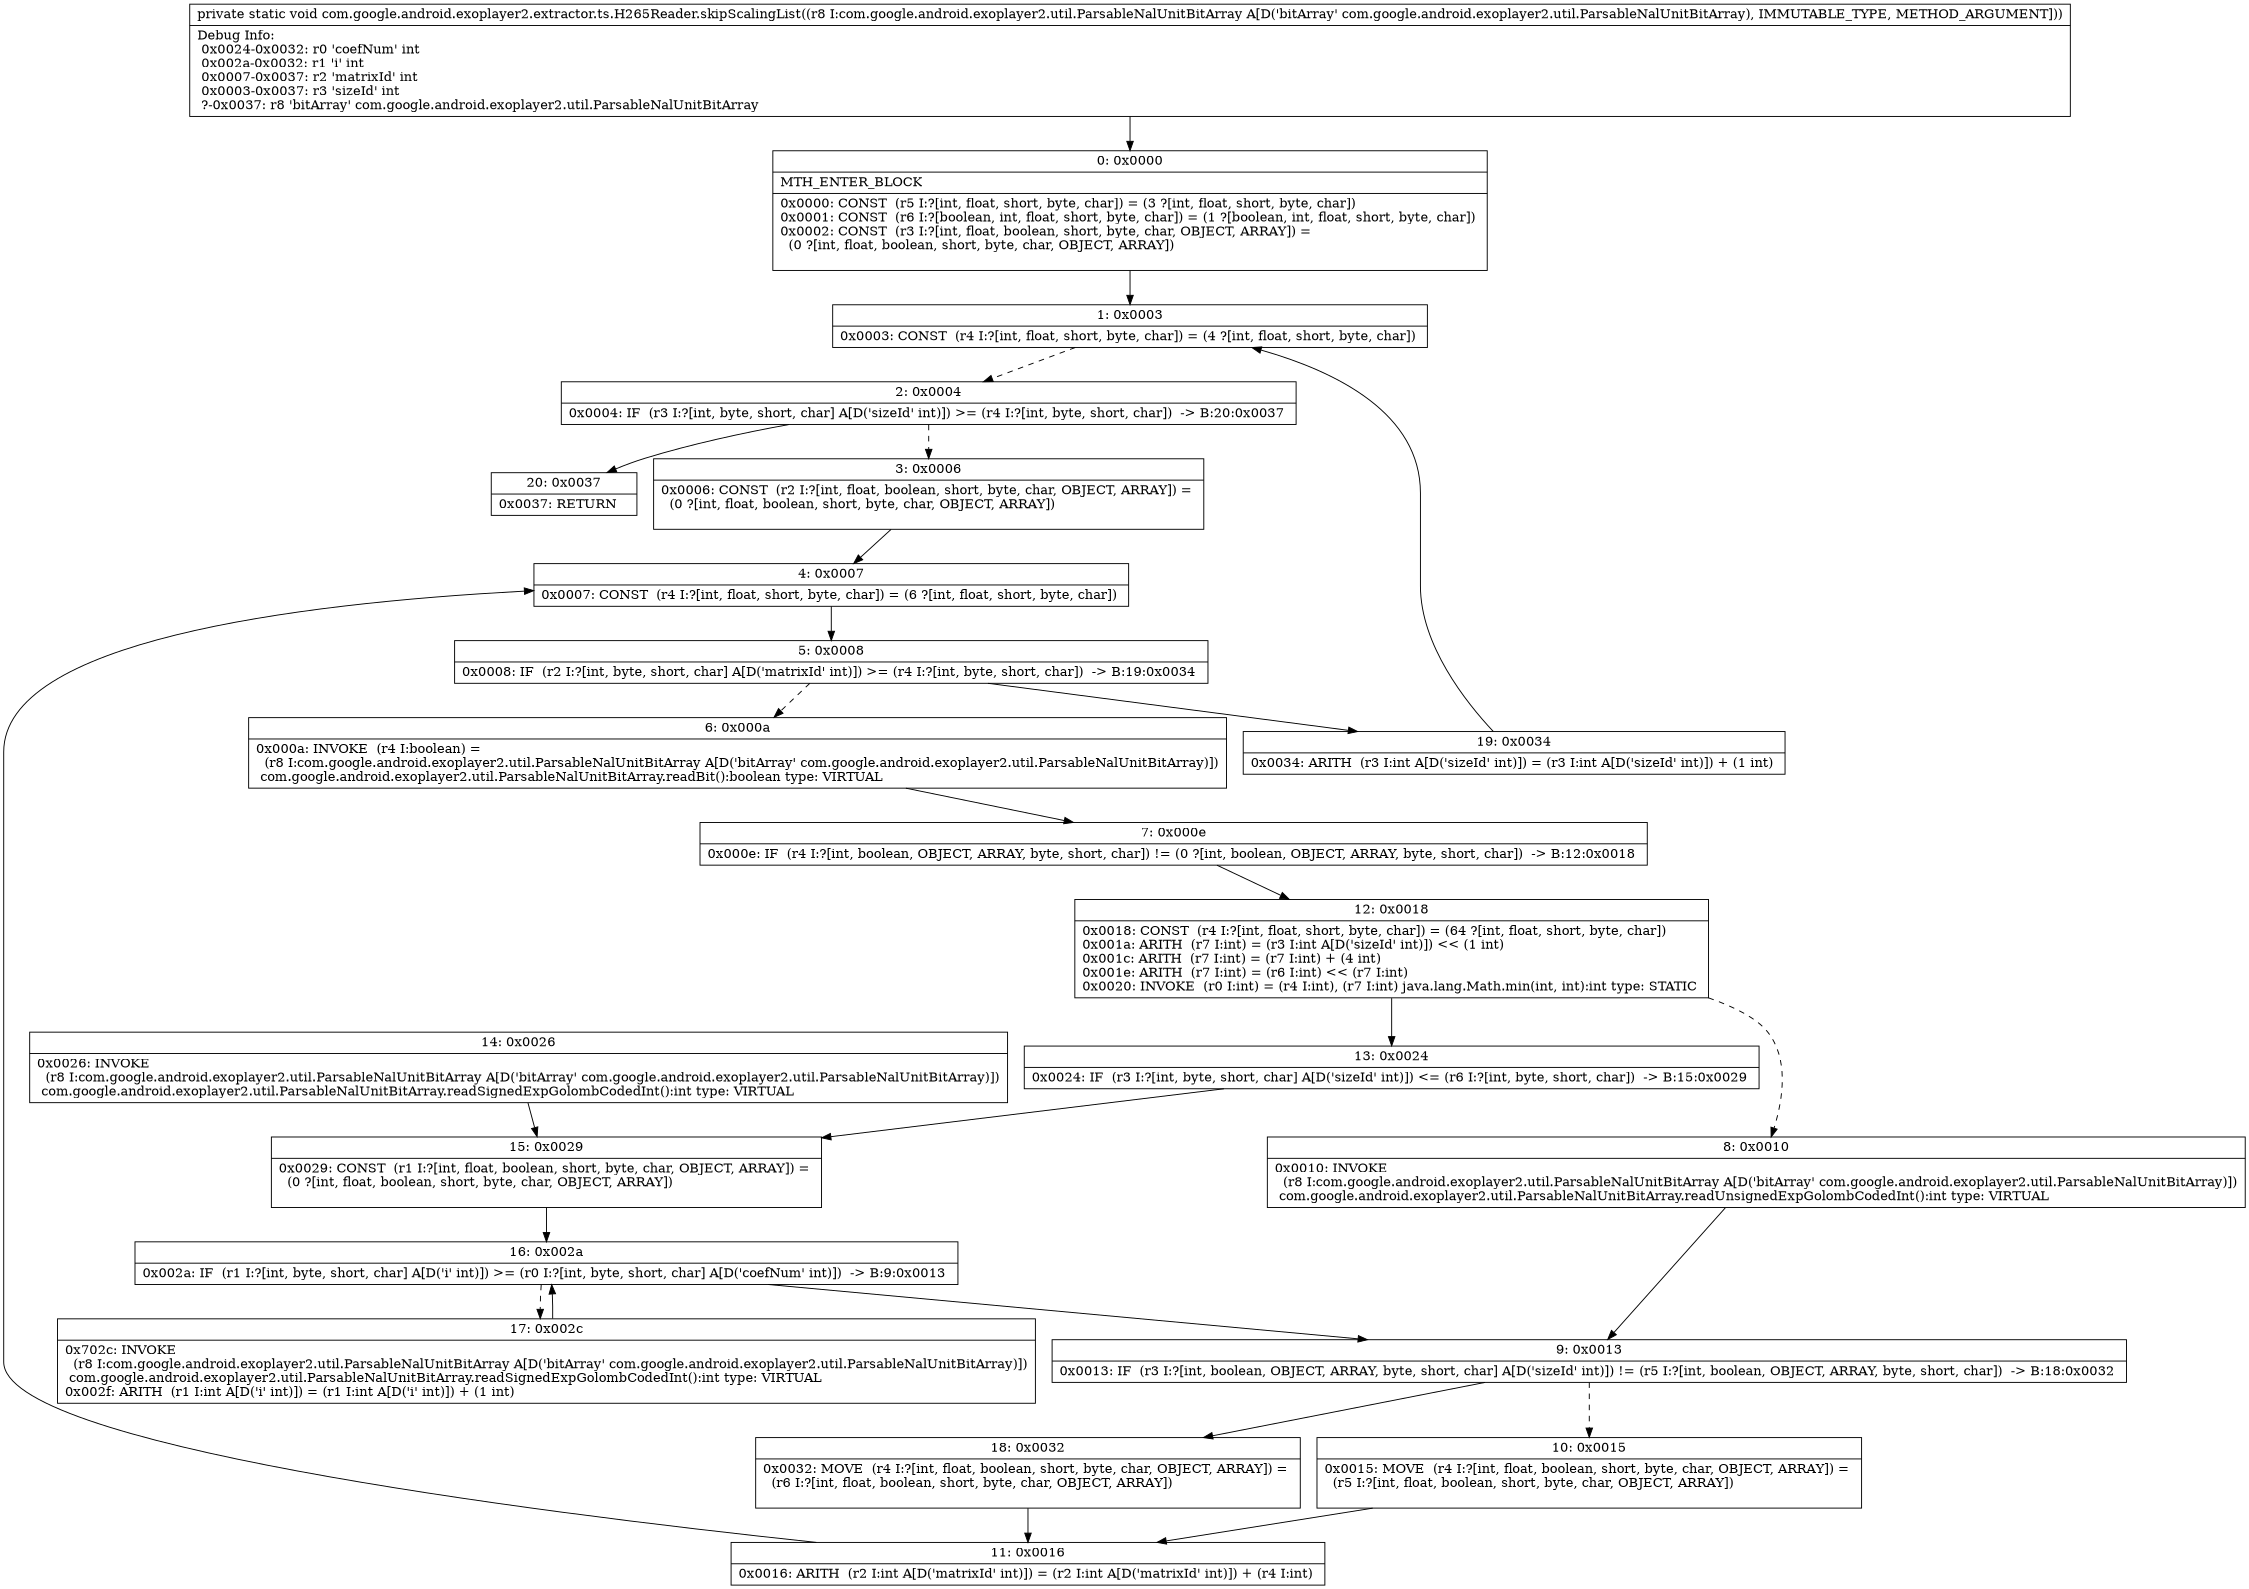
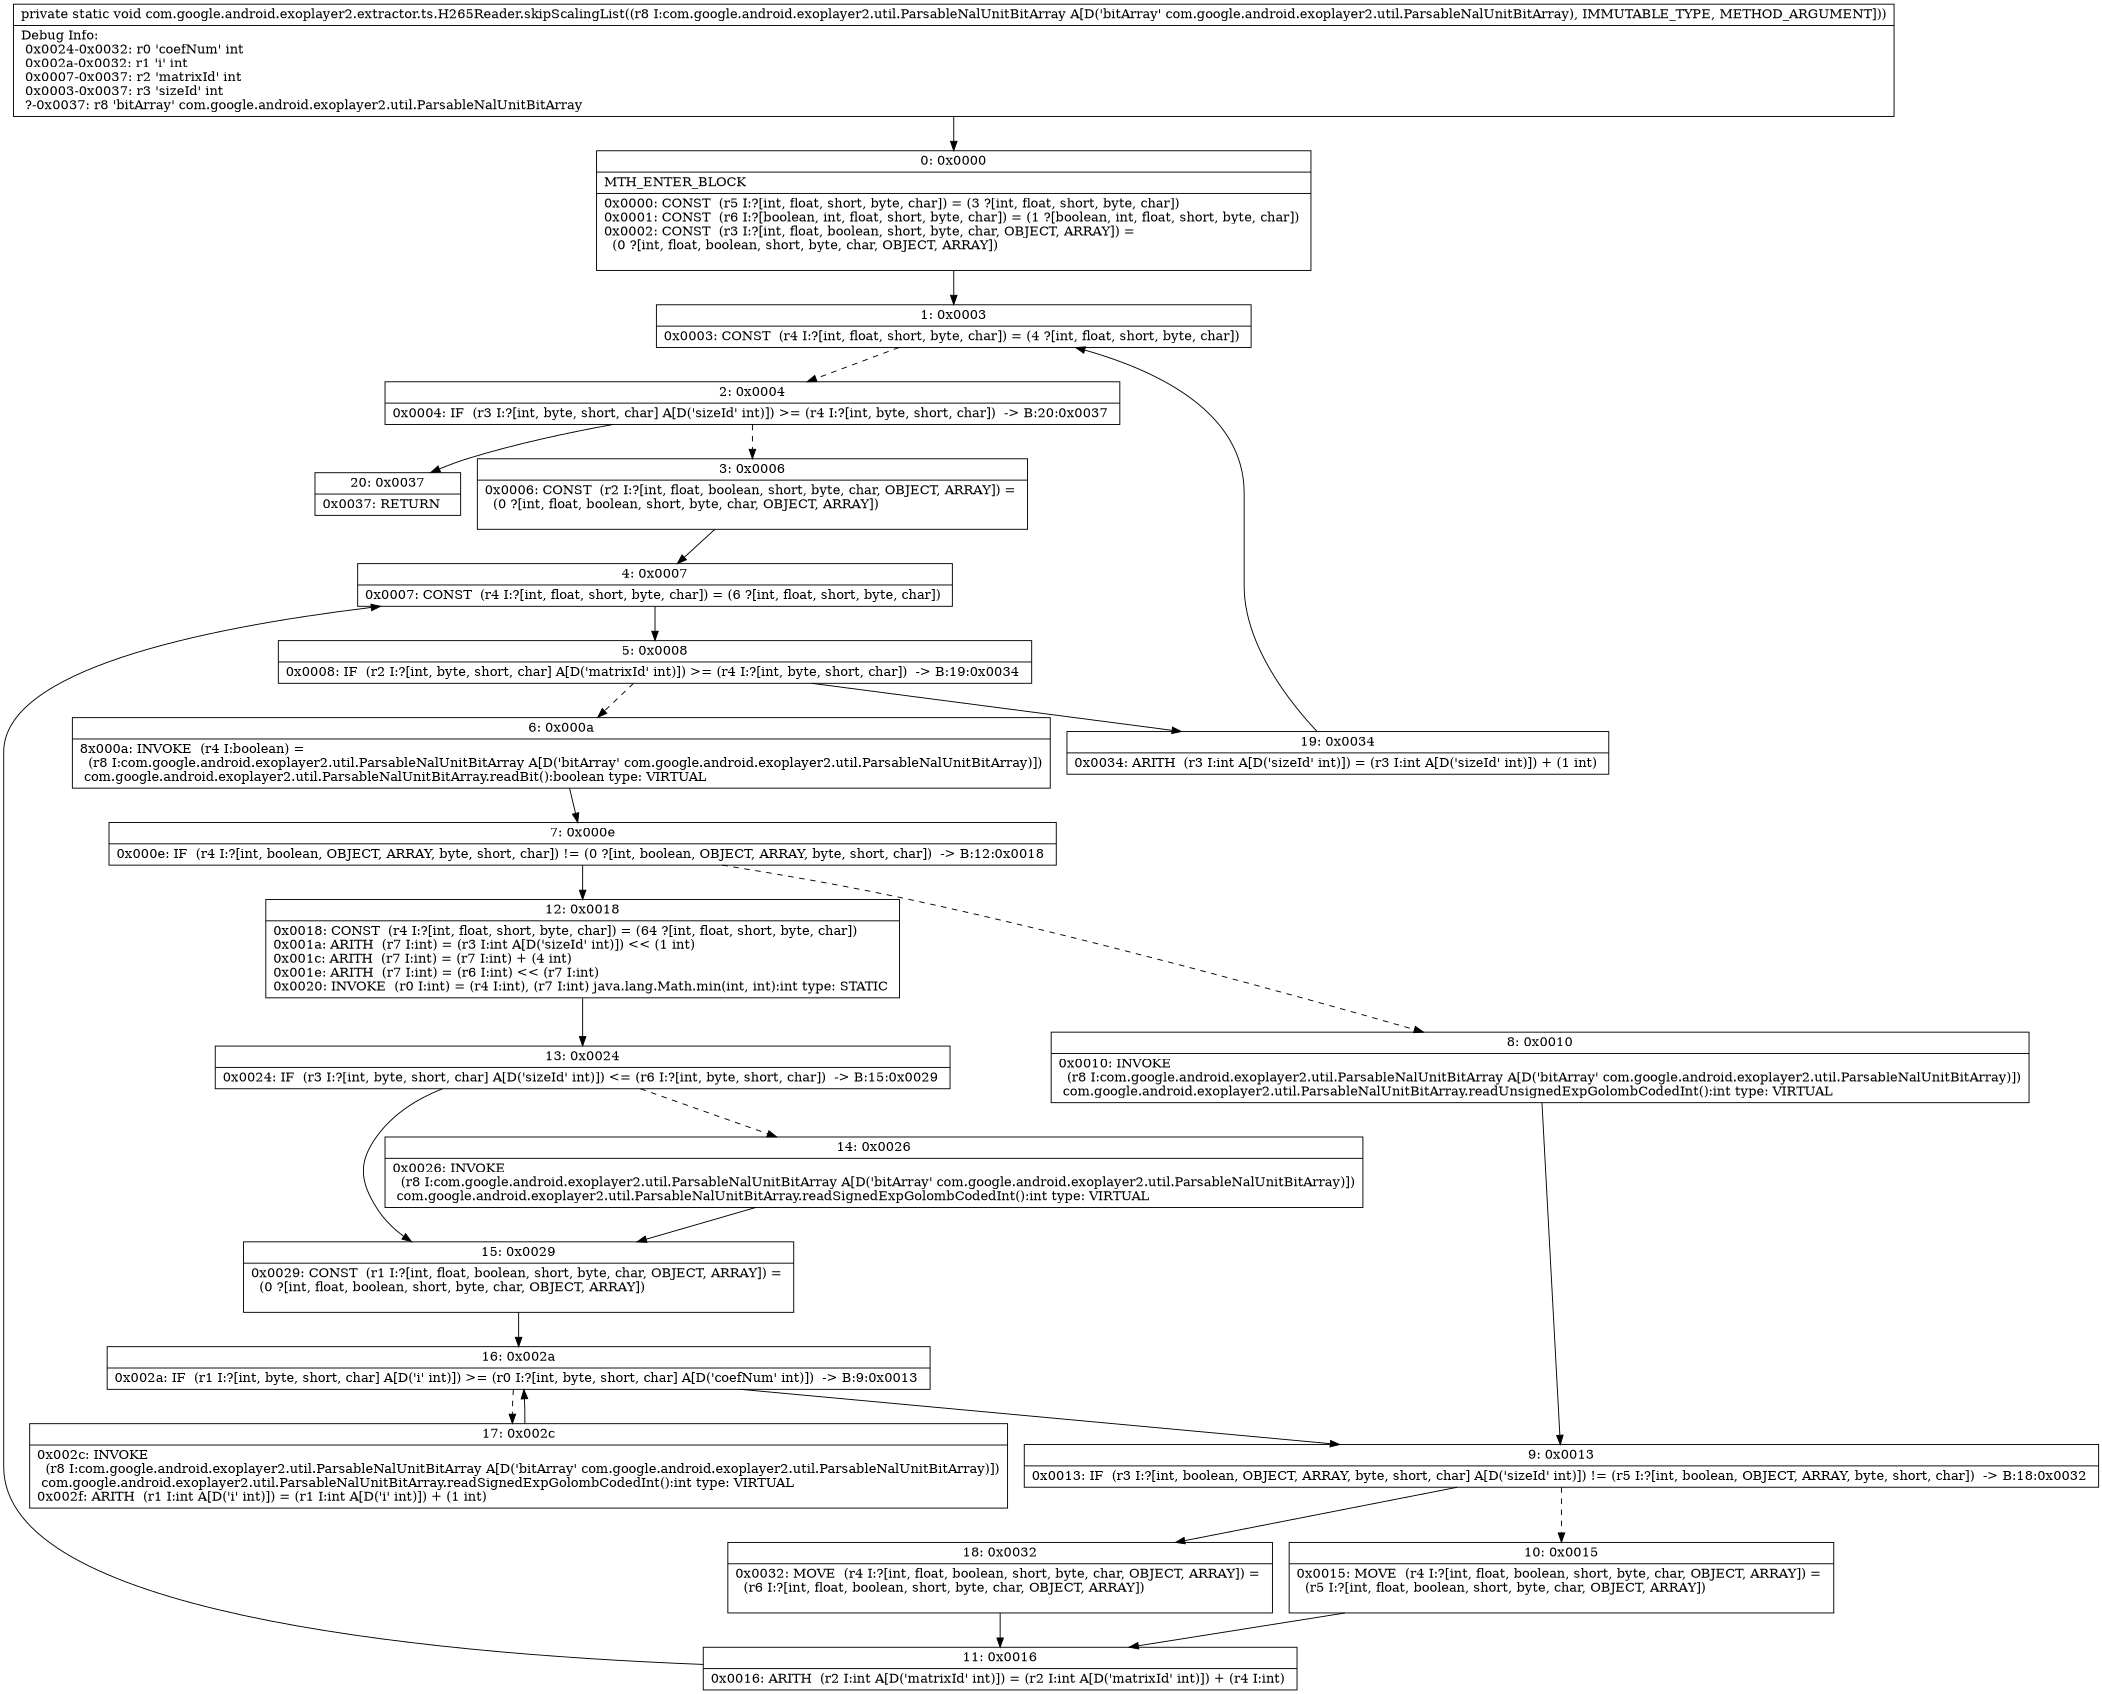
(371, 749) -> (194, 749)
(1775, 1045) -> (1071, 937)
none -> (704, 1111)
(125, 1350) -> (97, 1455)
